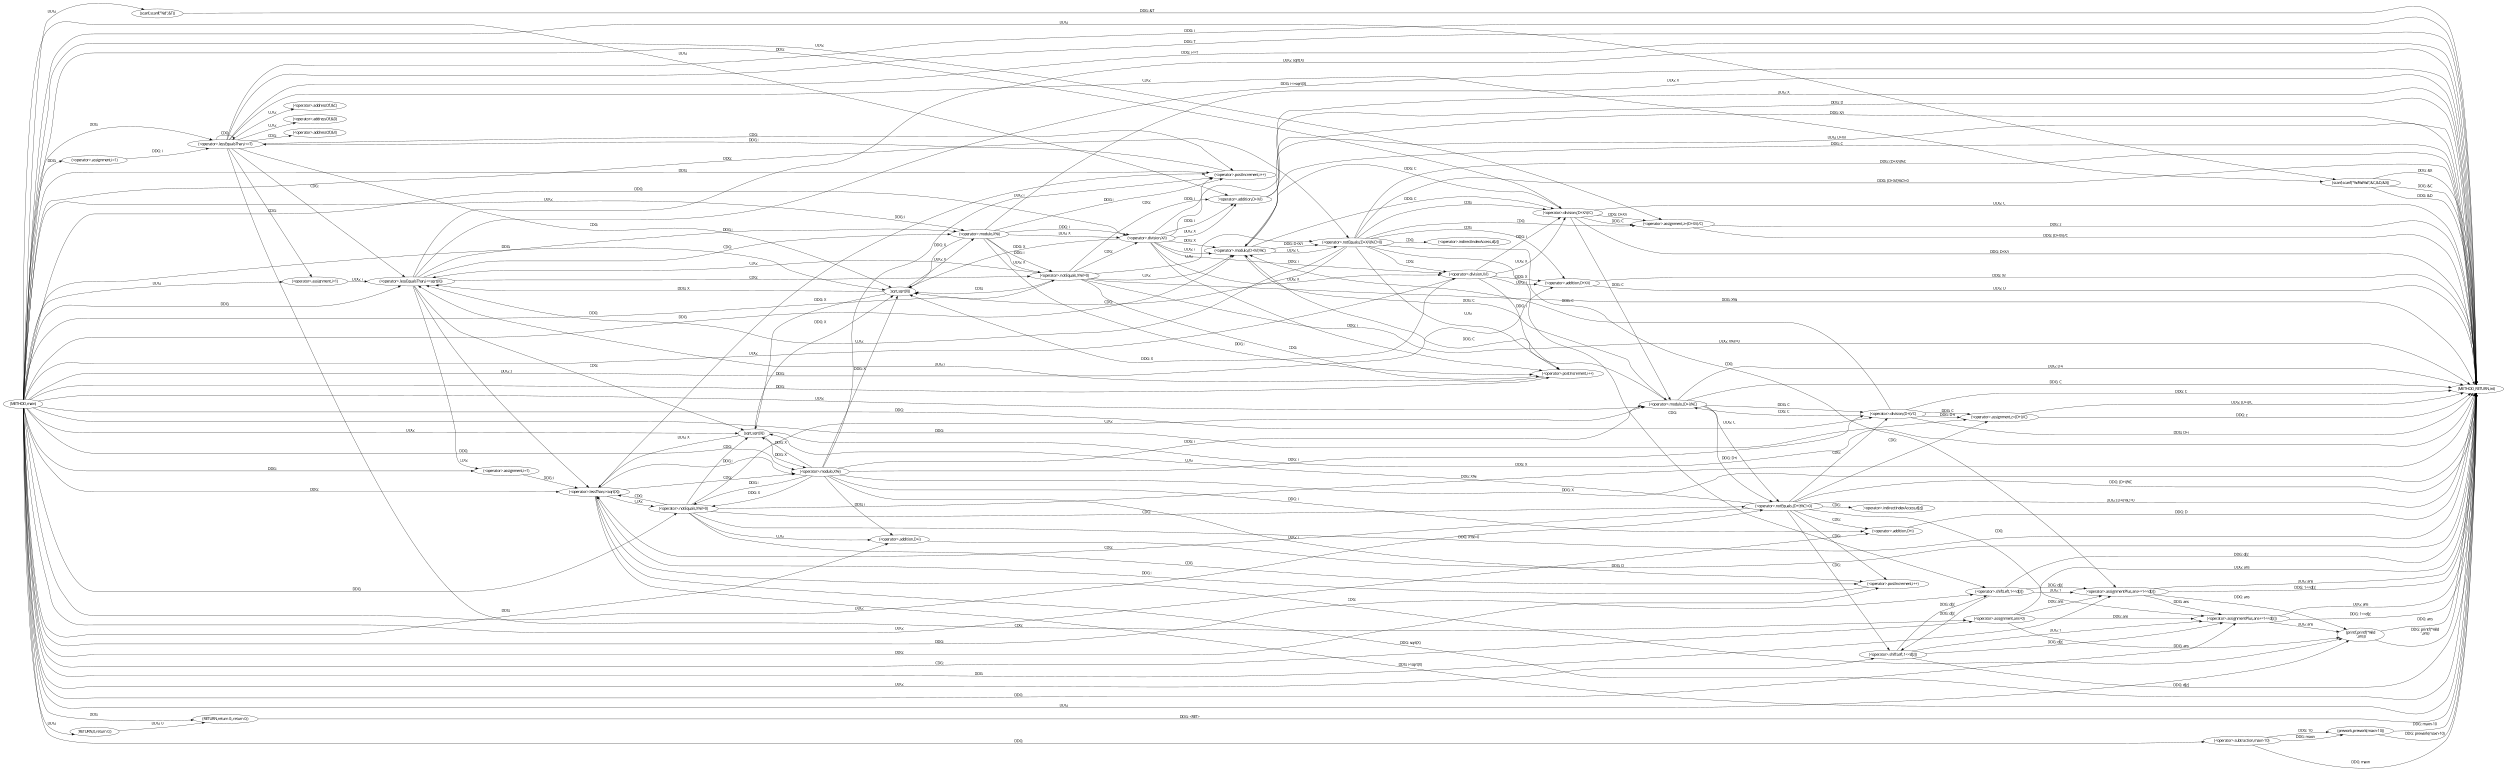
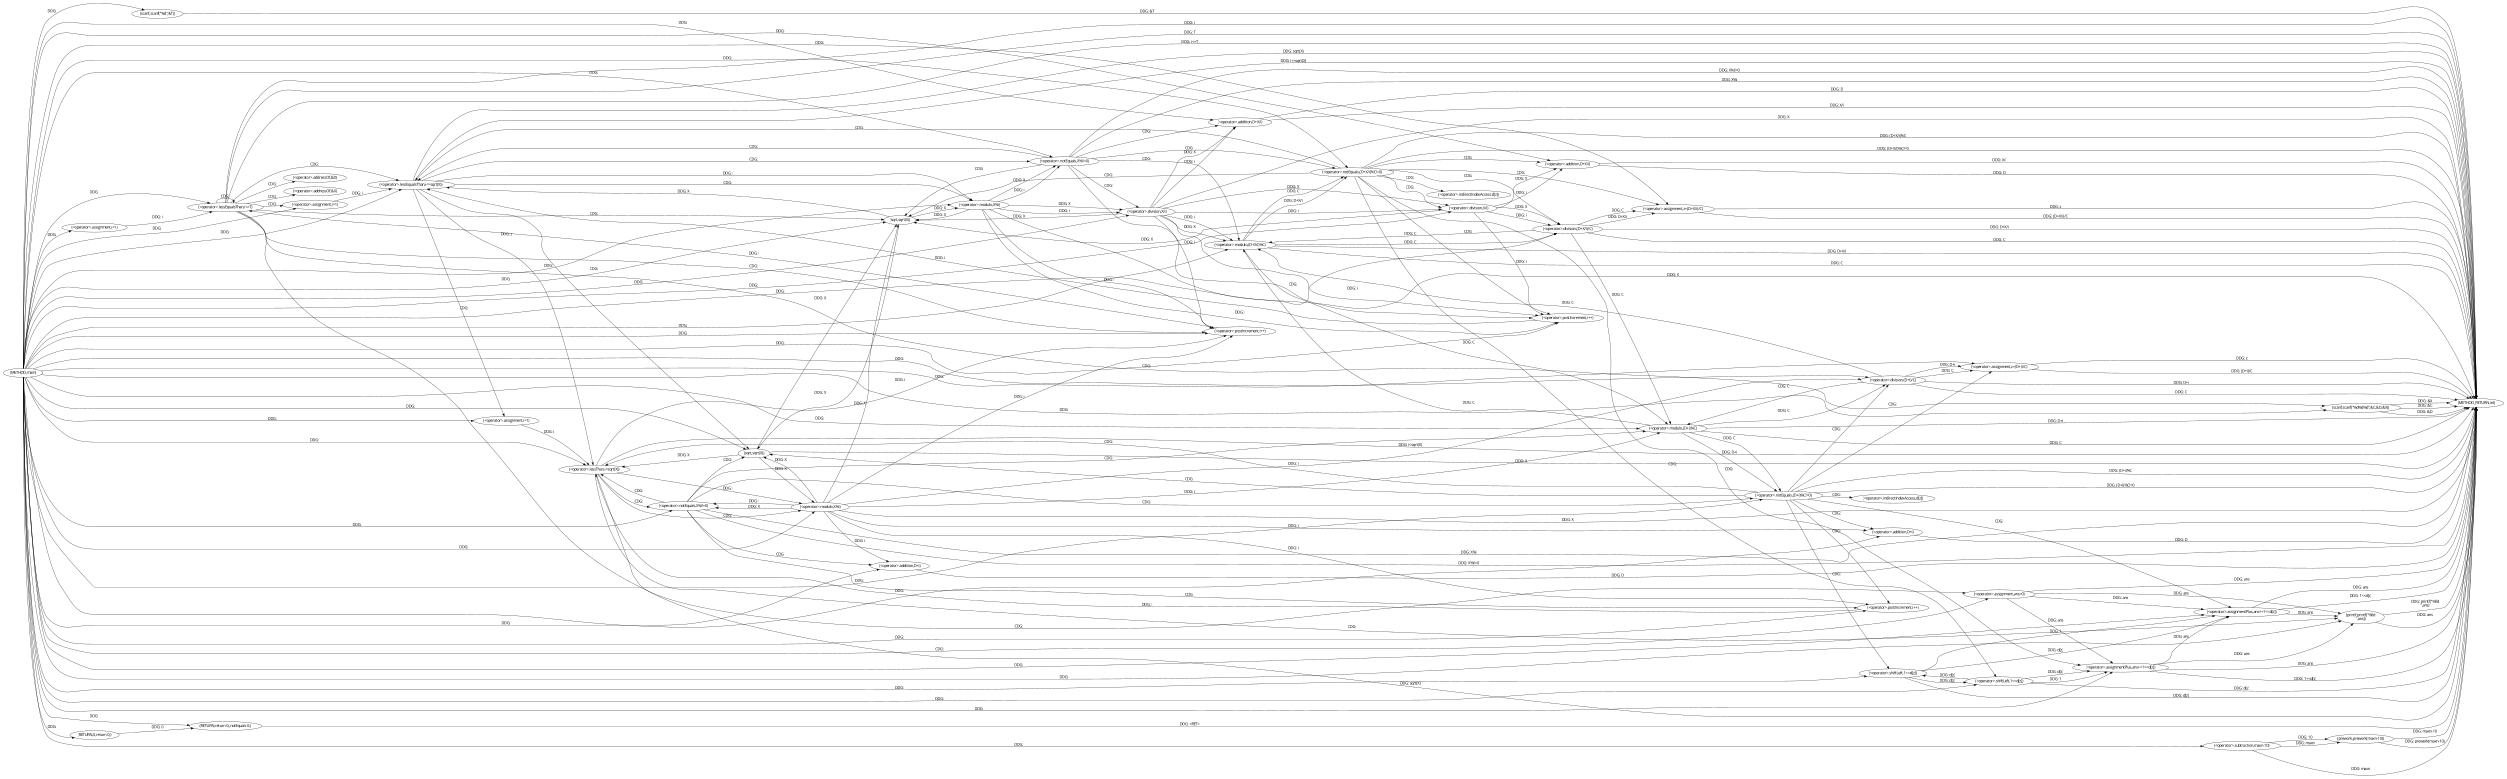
(315, 106) -> none
(225, 719) -> (225, 726)
